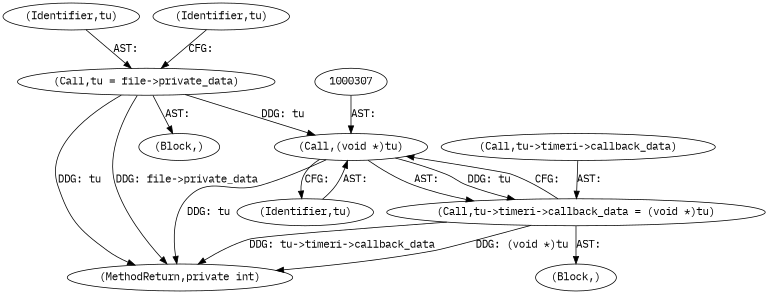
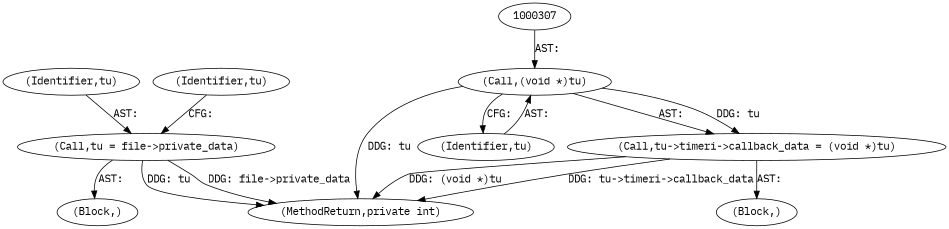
(246, 114) -> none
(578, 147) -> none
(489, 170) -> none
